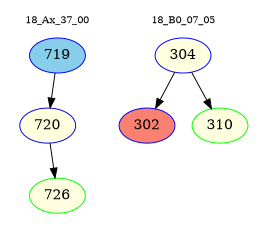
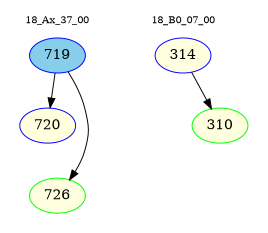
(184, 21) -> (184, 21)
(183, 55) -> (183, 55)
(147, 126) -> none
(52, 156) -> (88, 121)
